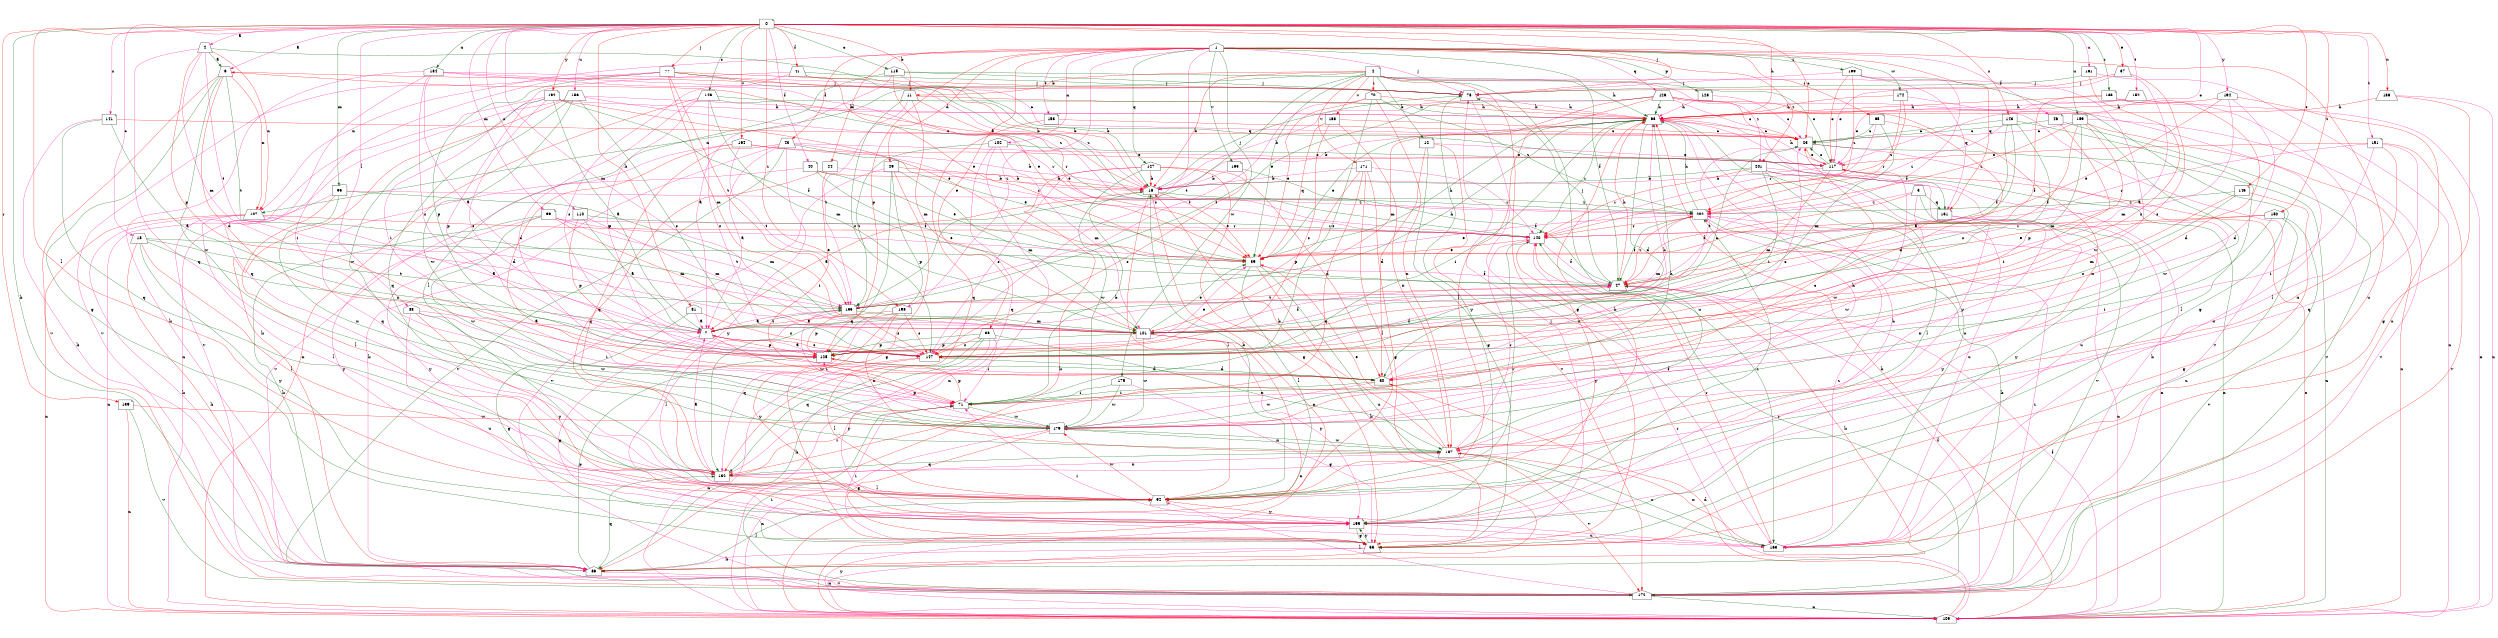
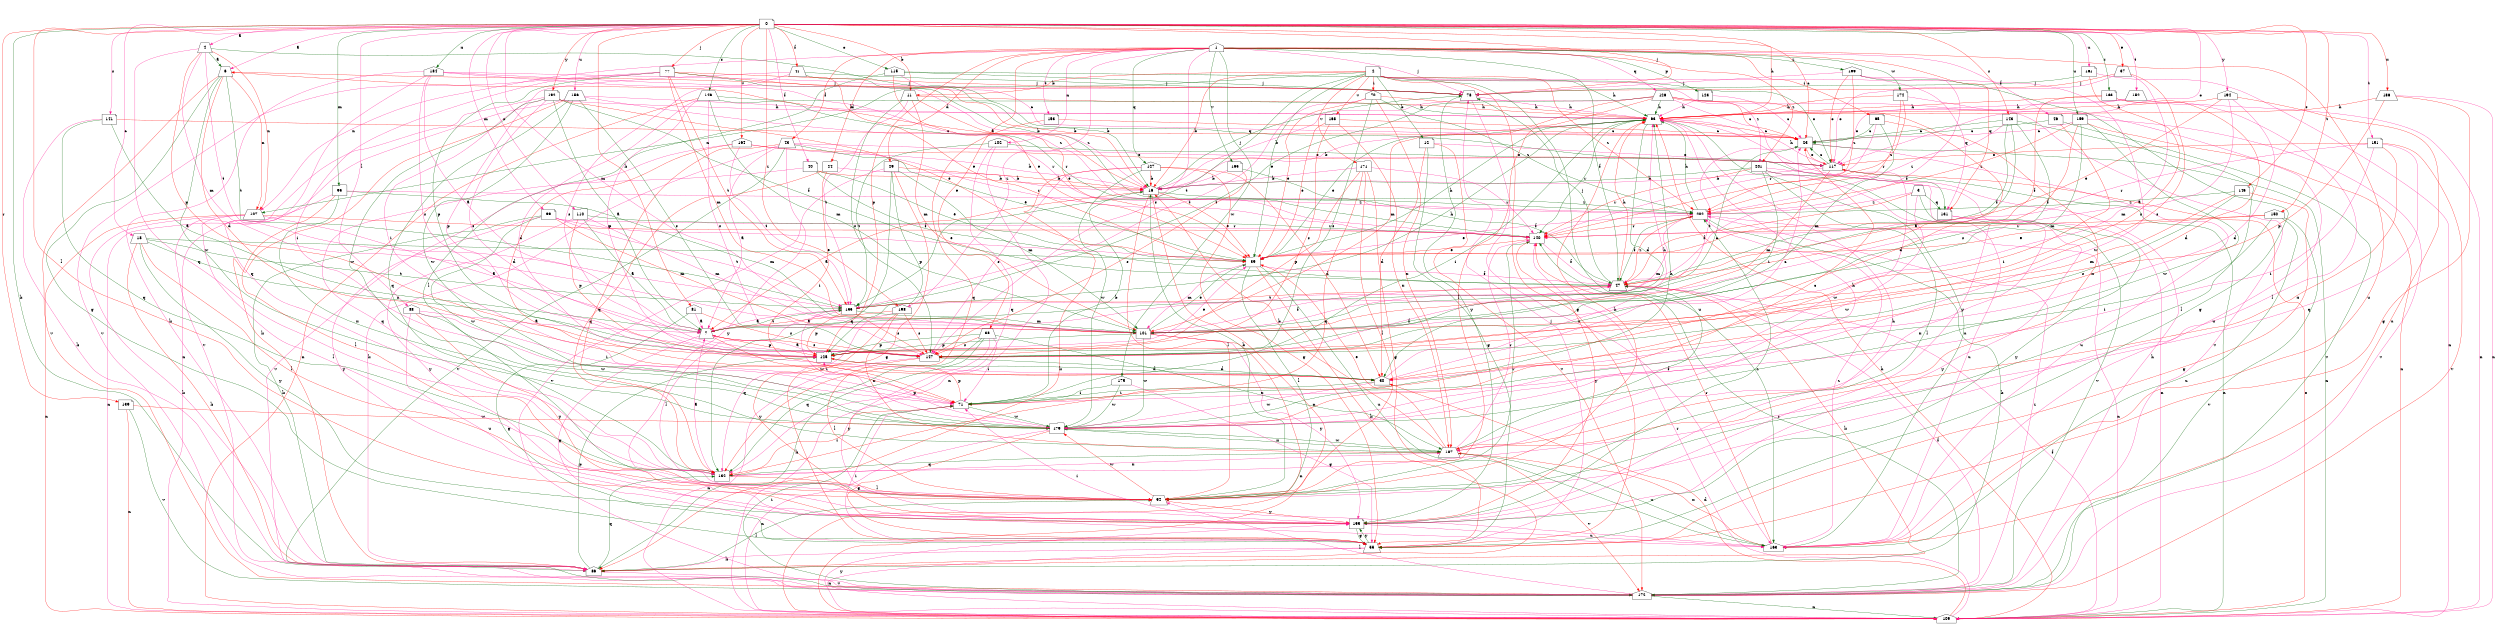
none -> (1553, 95)
(729, 139) -> none
(1303, 191) -> (1303, 191)
(1083, 234) -> (1194, 290)
(1532, 320) -> (1885, 299)
